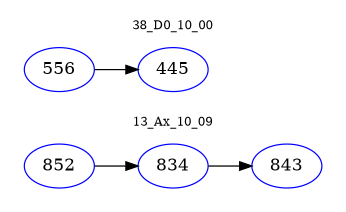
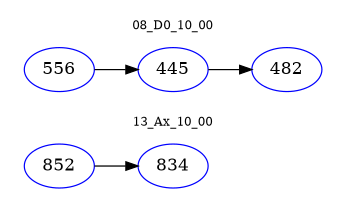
(173, 26) -> (173, 26)
none -> (287, 70)
(173, 123) -> (173, 123)
(287, 166) -> none
